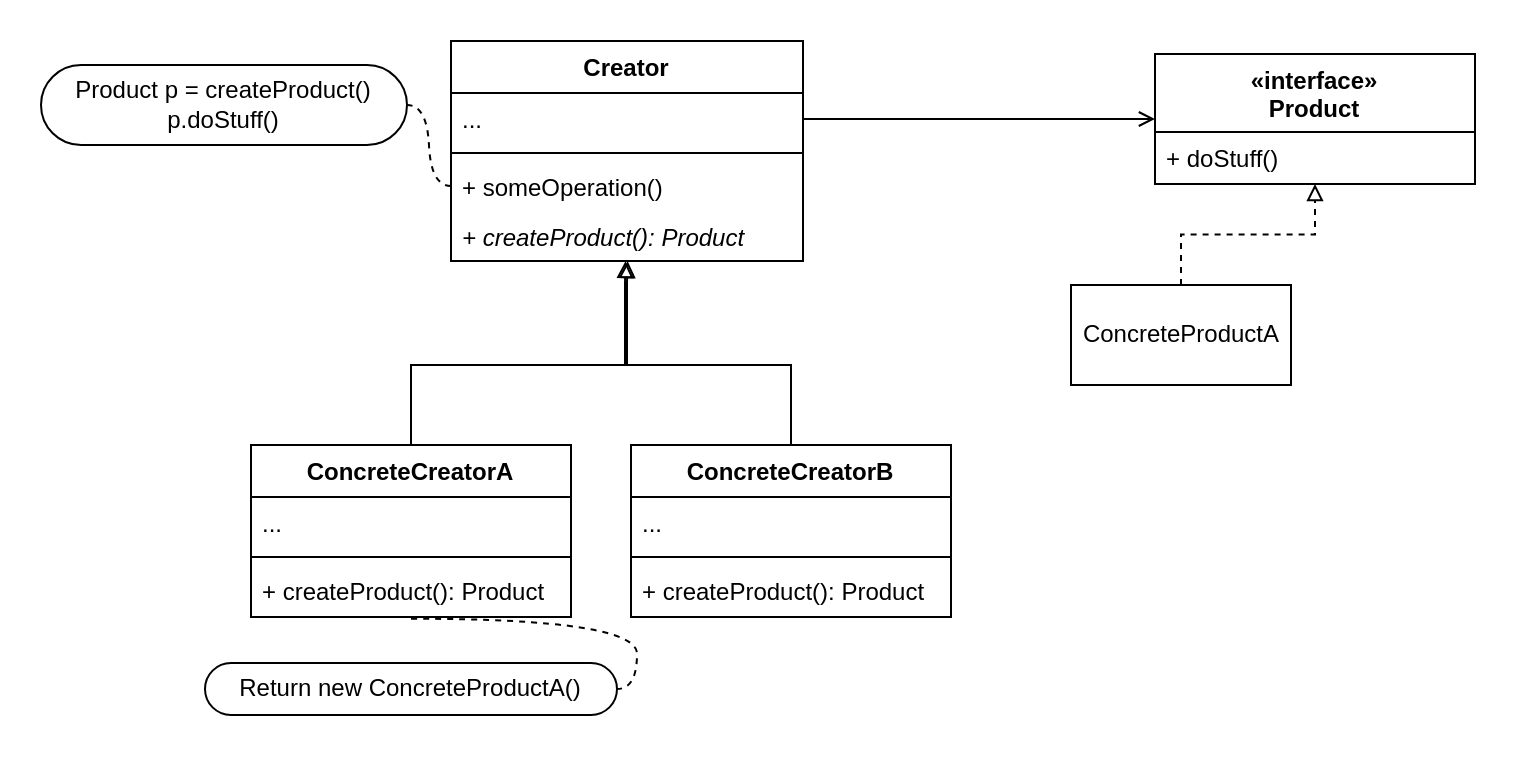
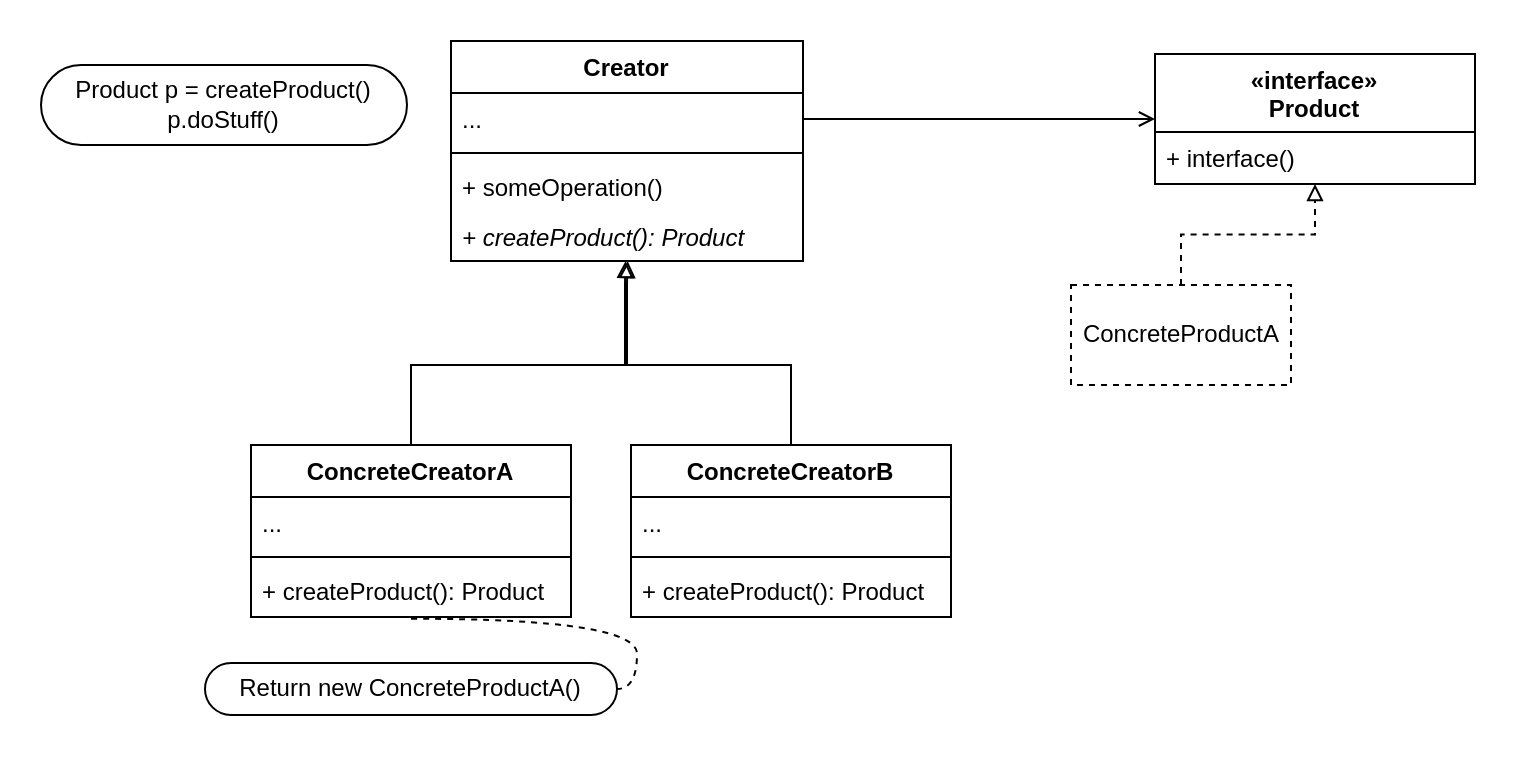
(429, 144) -> none
(1237, 159) -> (1247, 159)
(1181, 335) -> (1181, 335)
